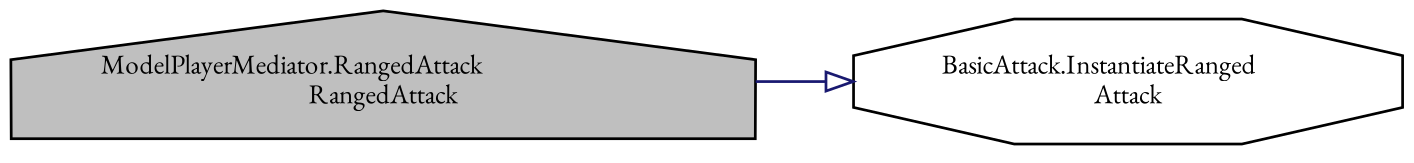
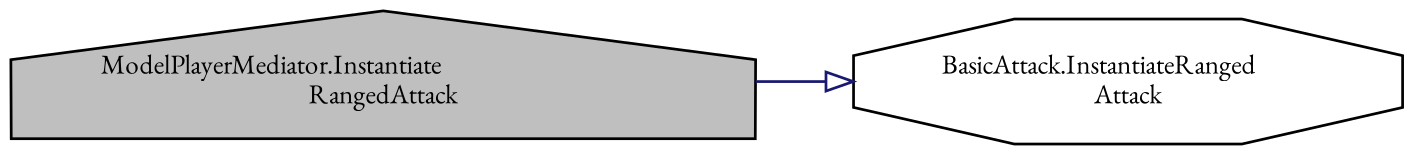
(383, 82) -> (383, 82)
